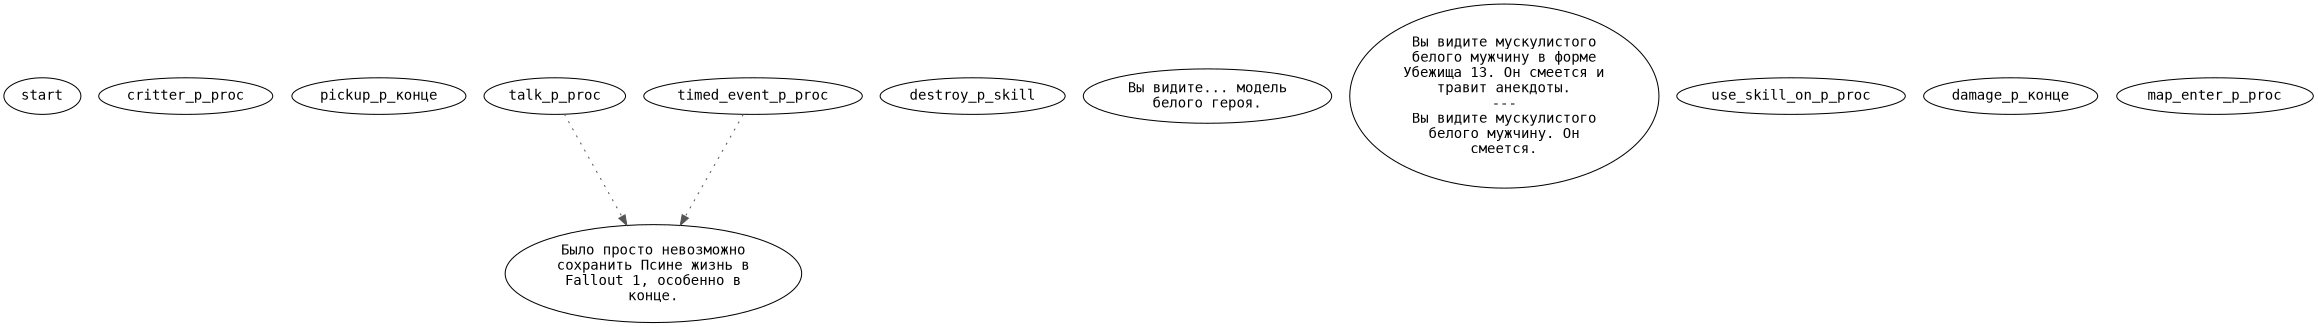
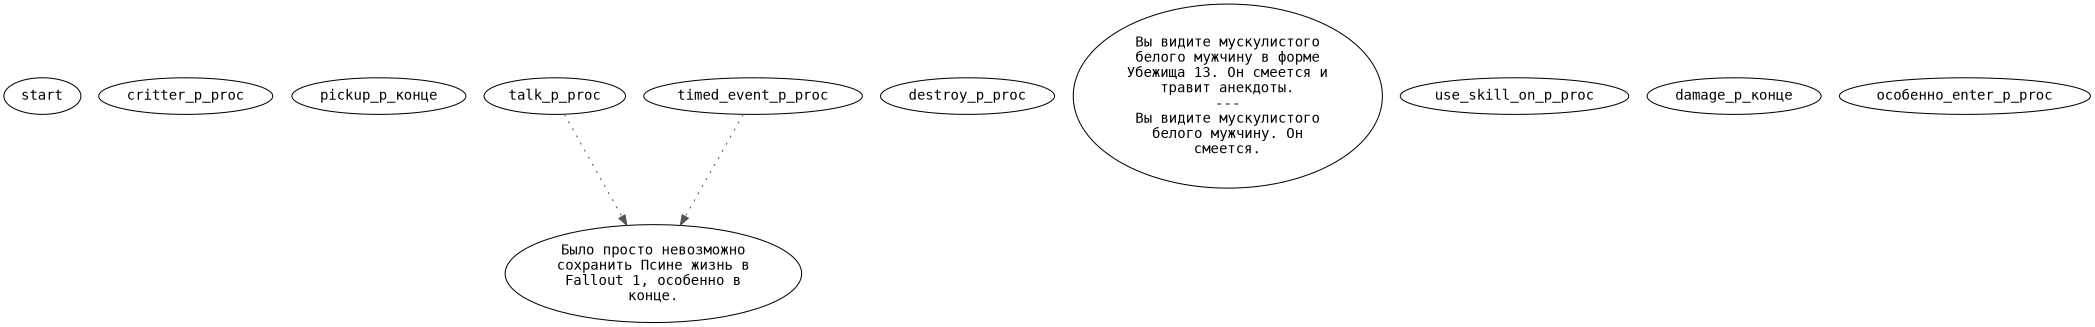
(973, 96) -> (968, 96)
(1207, 96) -> none
(2215, 96) -> (1965, 96)
